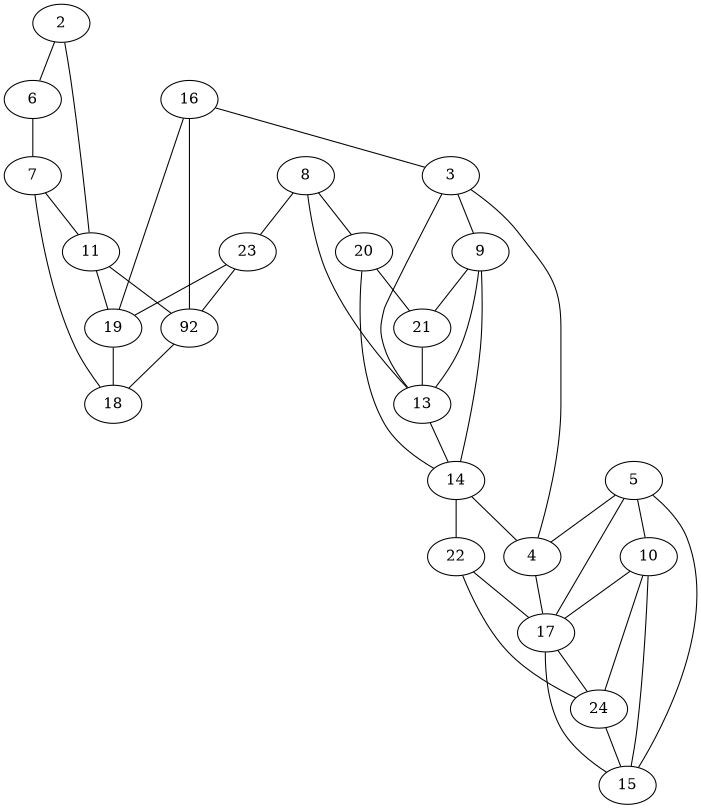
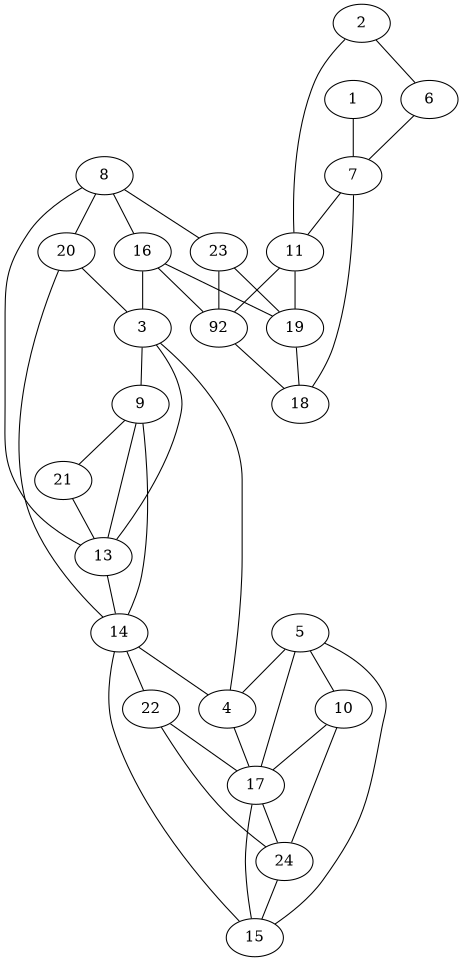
none -> (353, 99)
none -> (124, 214)
(388, 284) -> (104, 290)
(643, 671) -> (145, 799)
